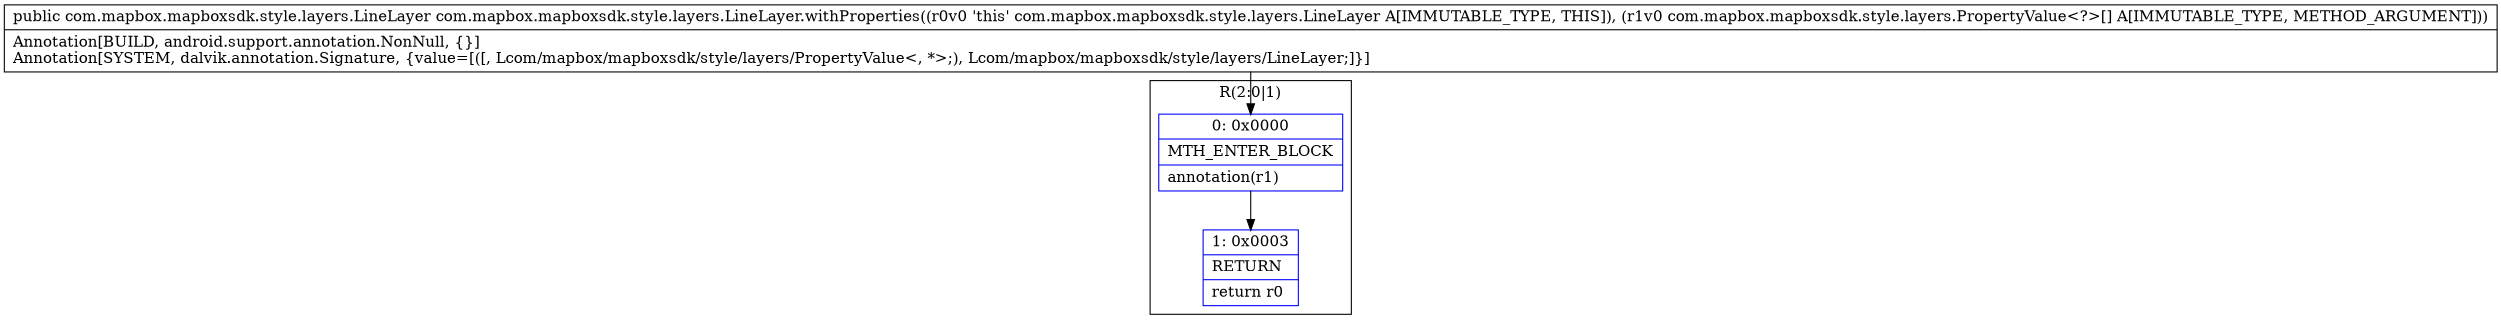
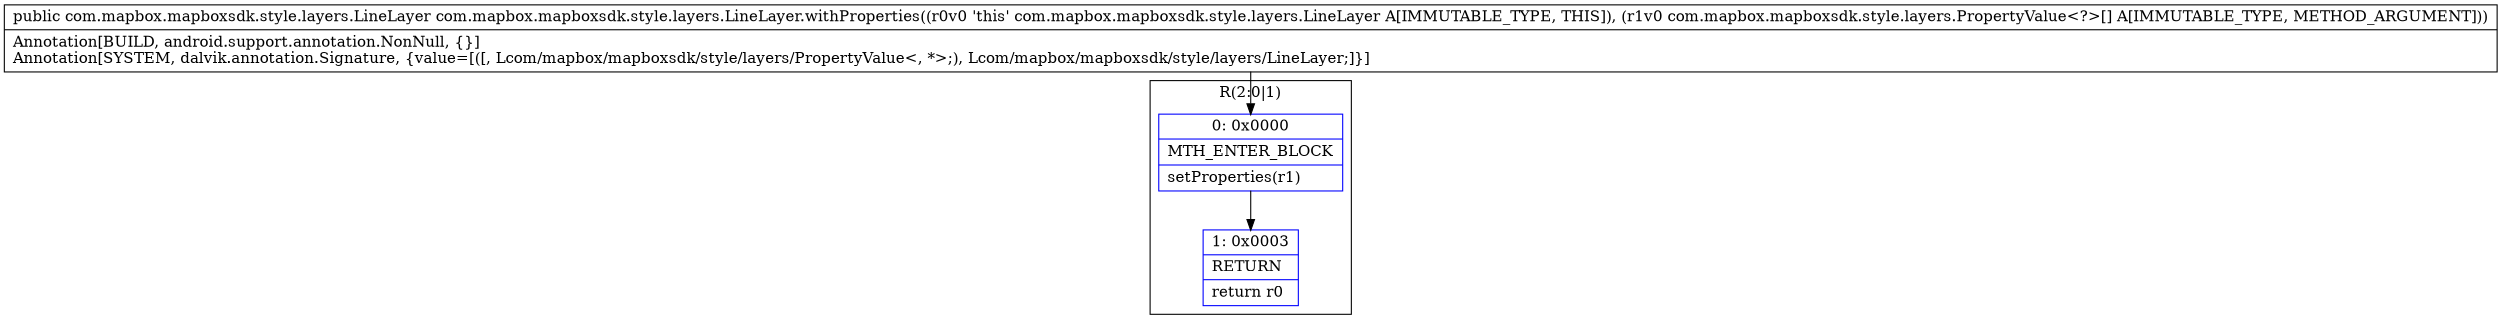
(1223, 177) -> (1234, 177)
